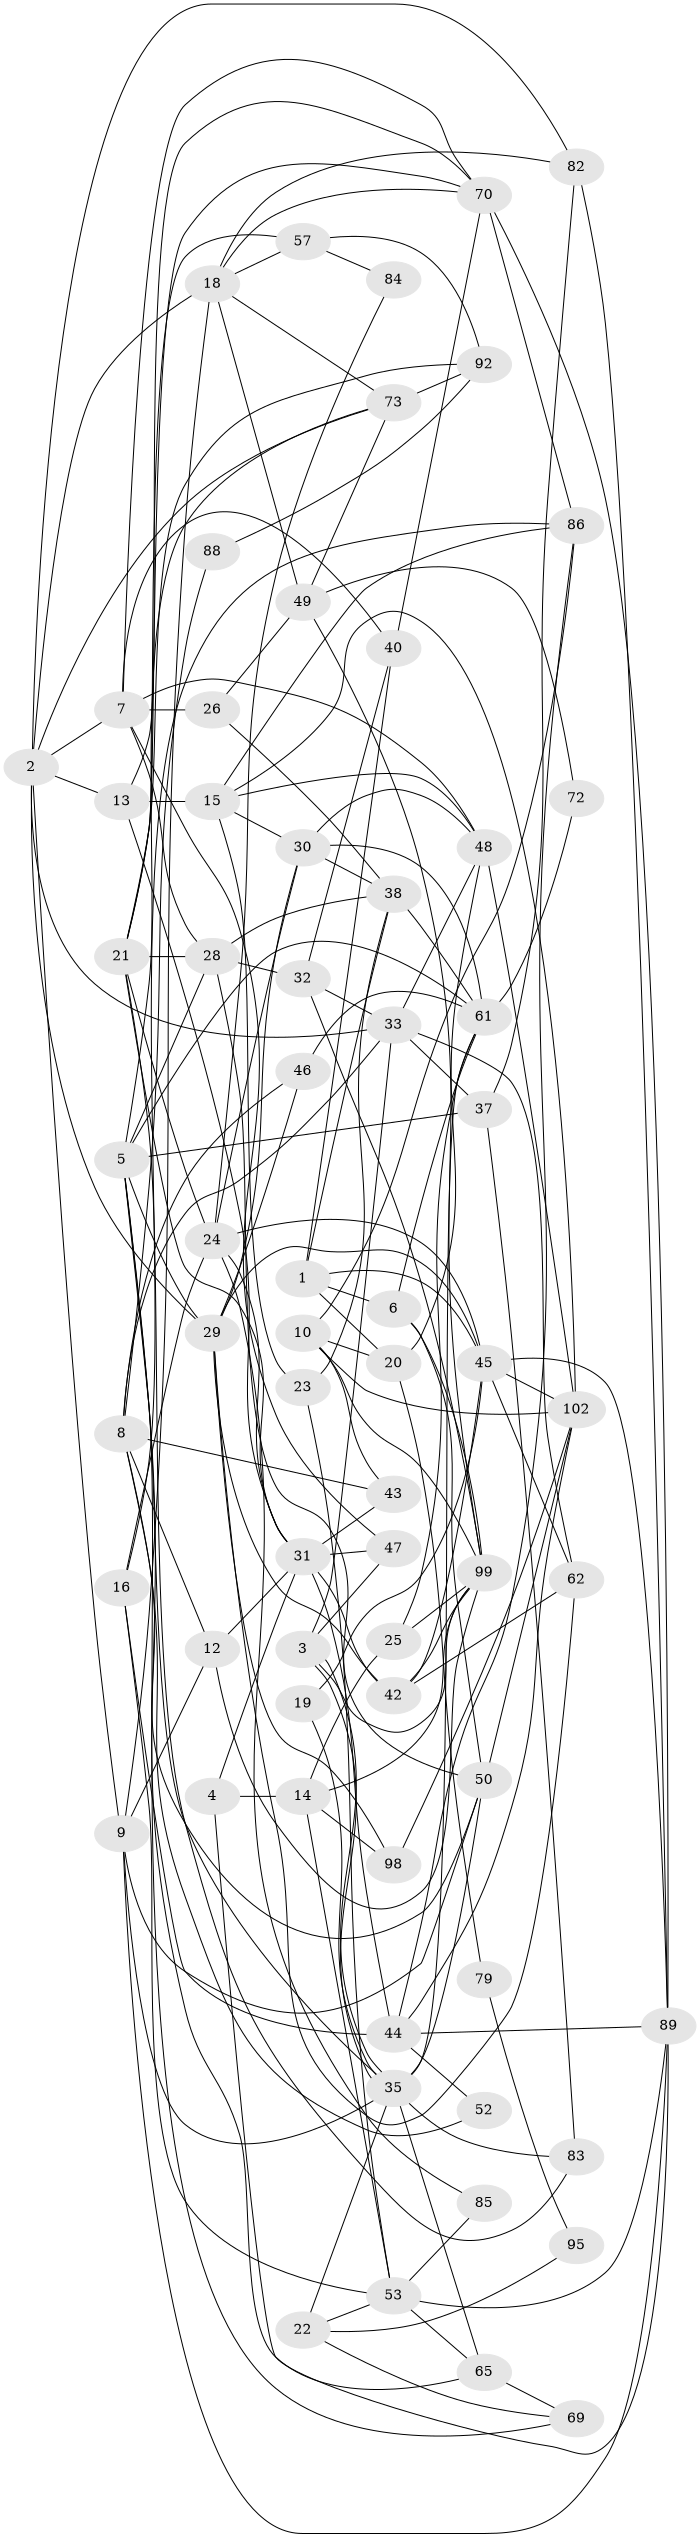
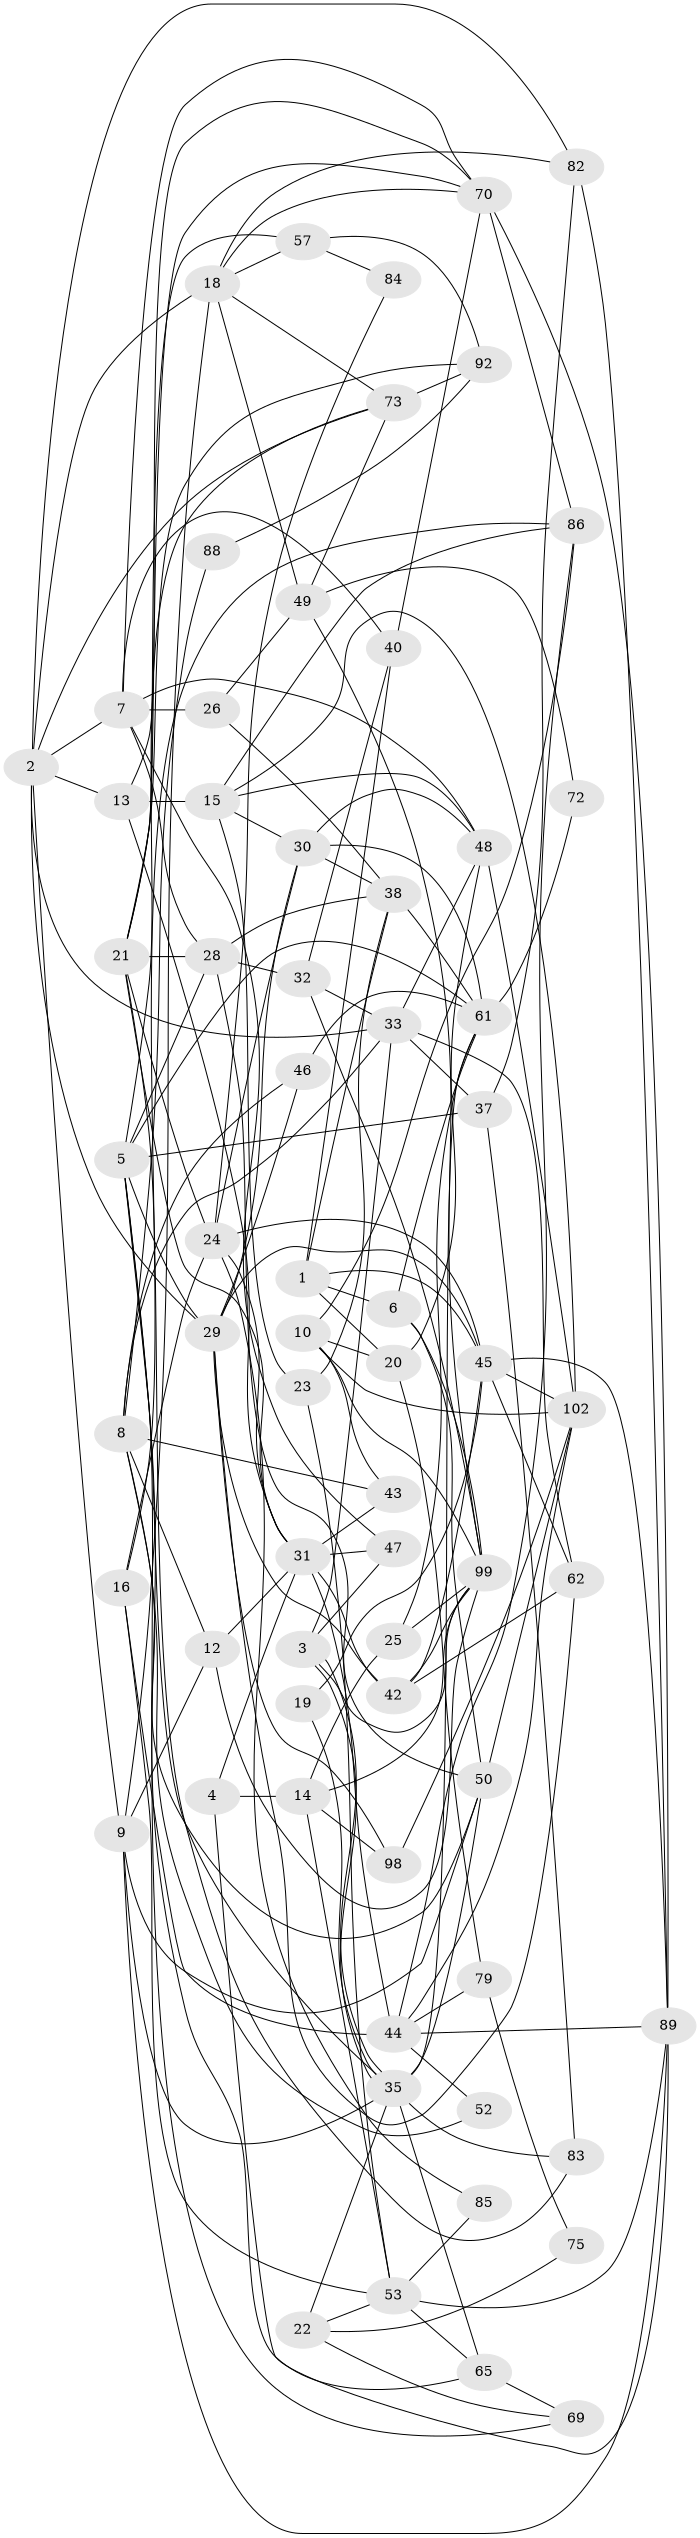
none -> (448, 2002)
(577, 2245) -> (577, 2245)
